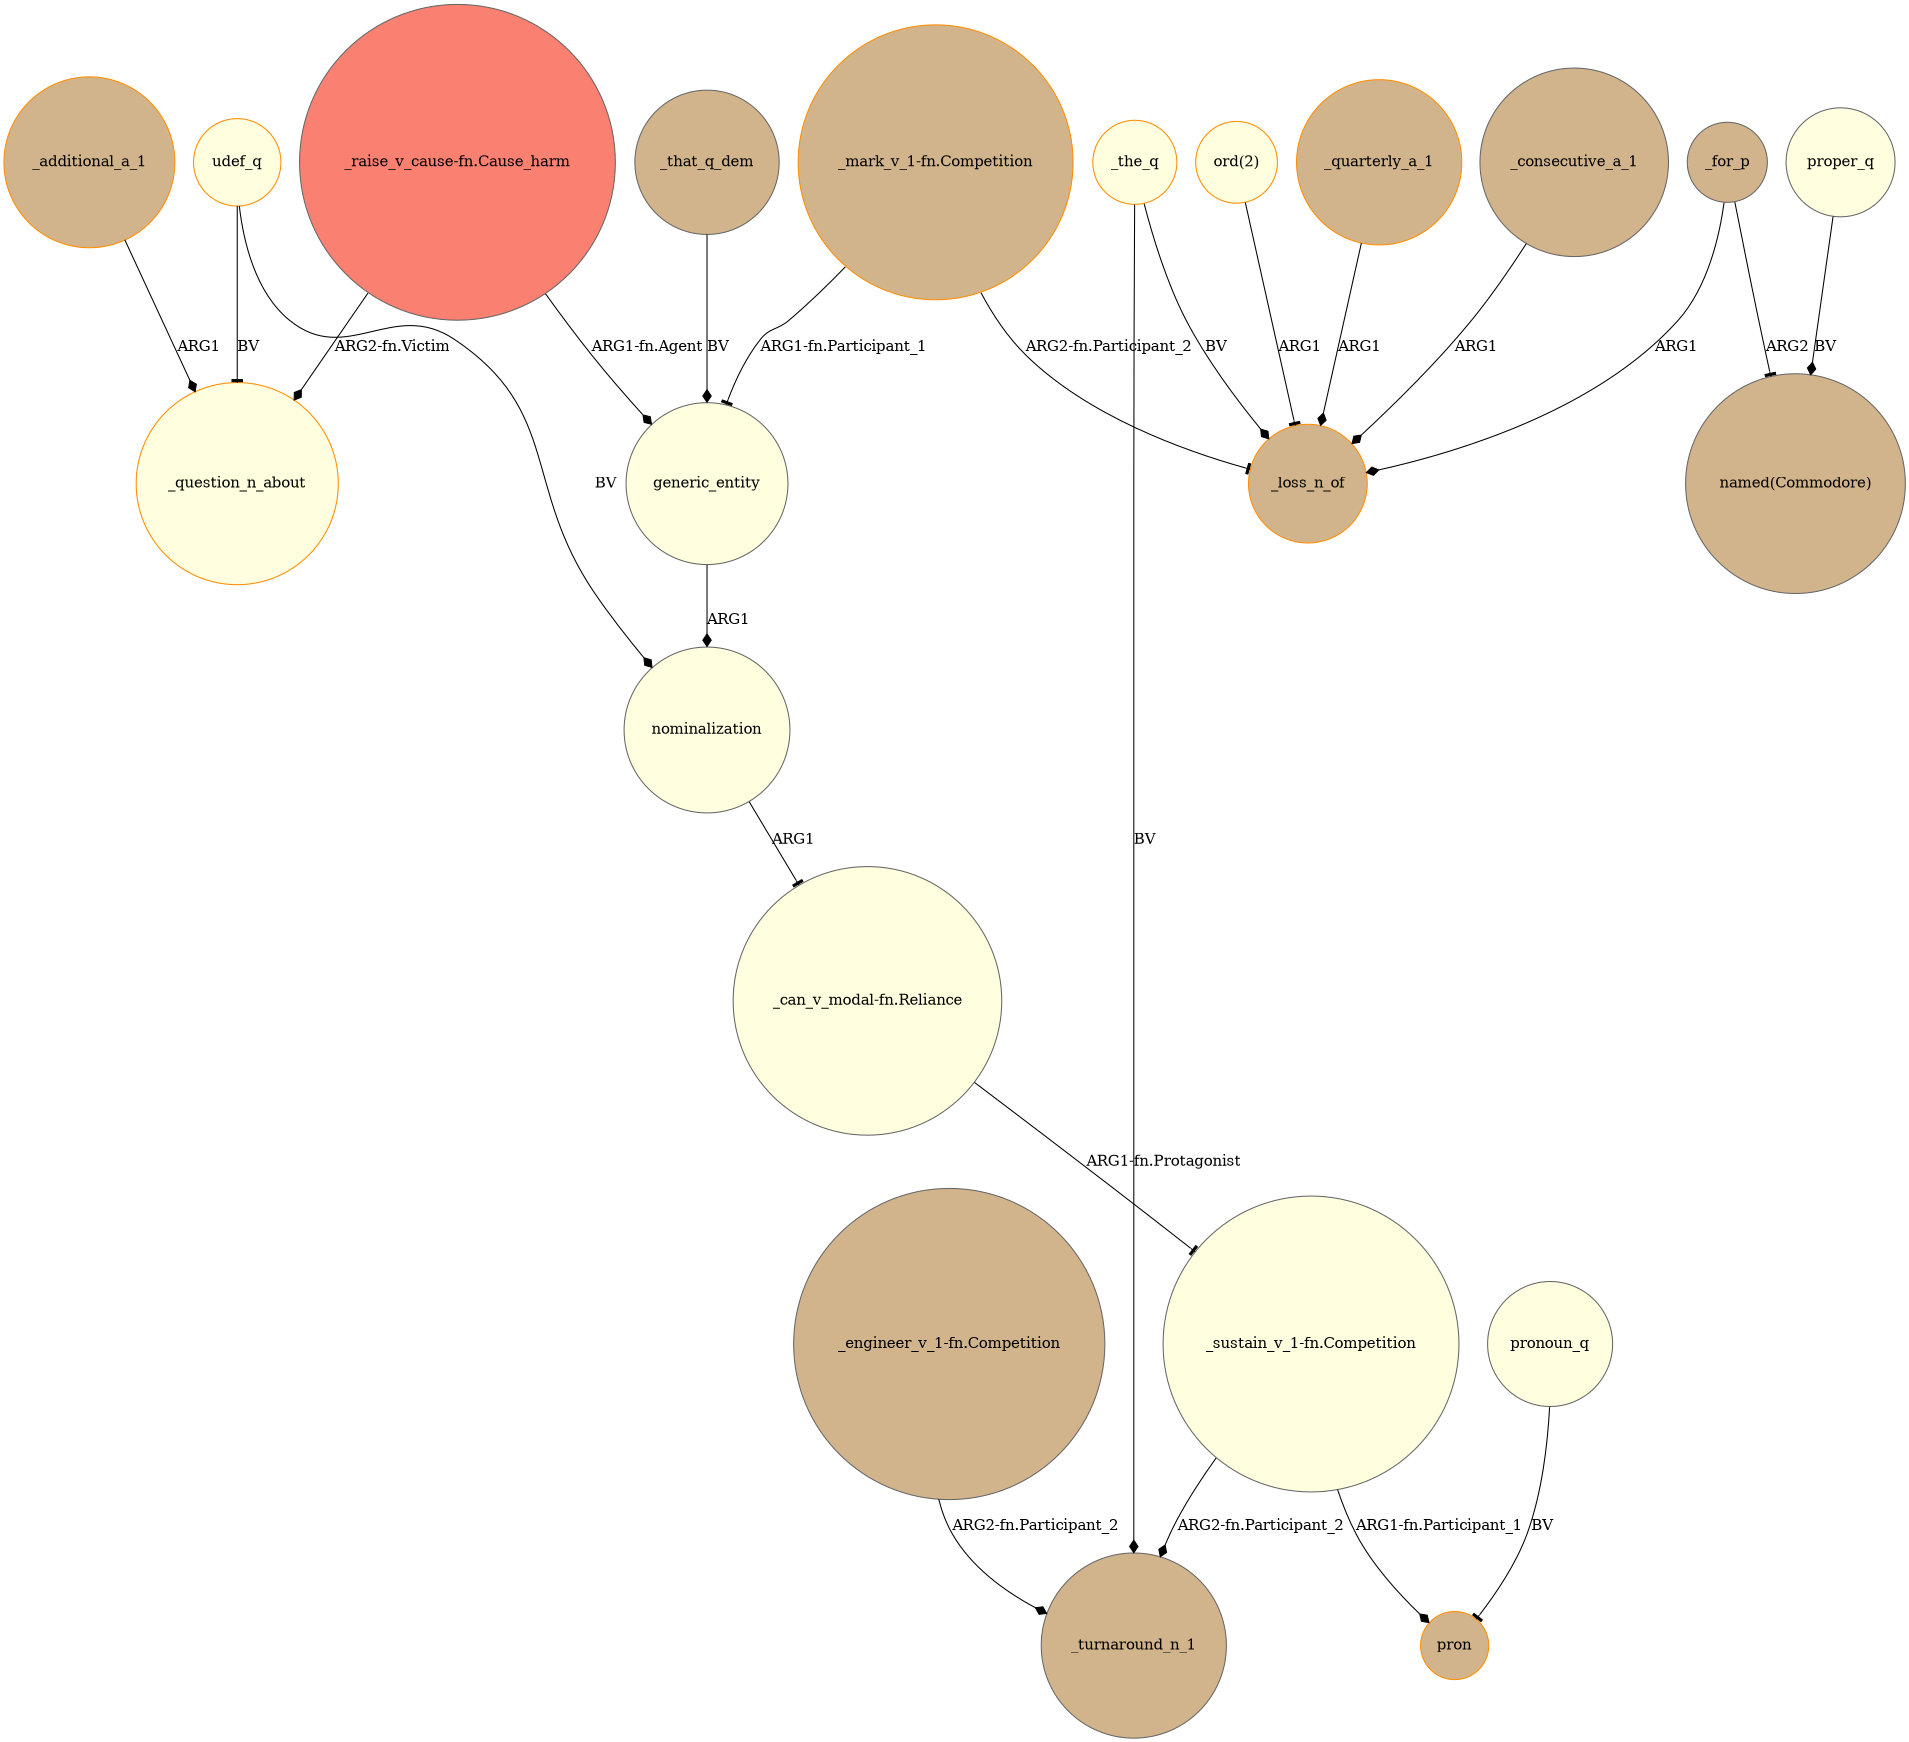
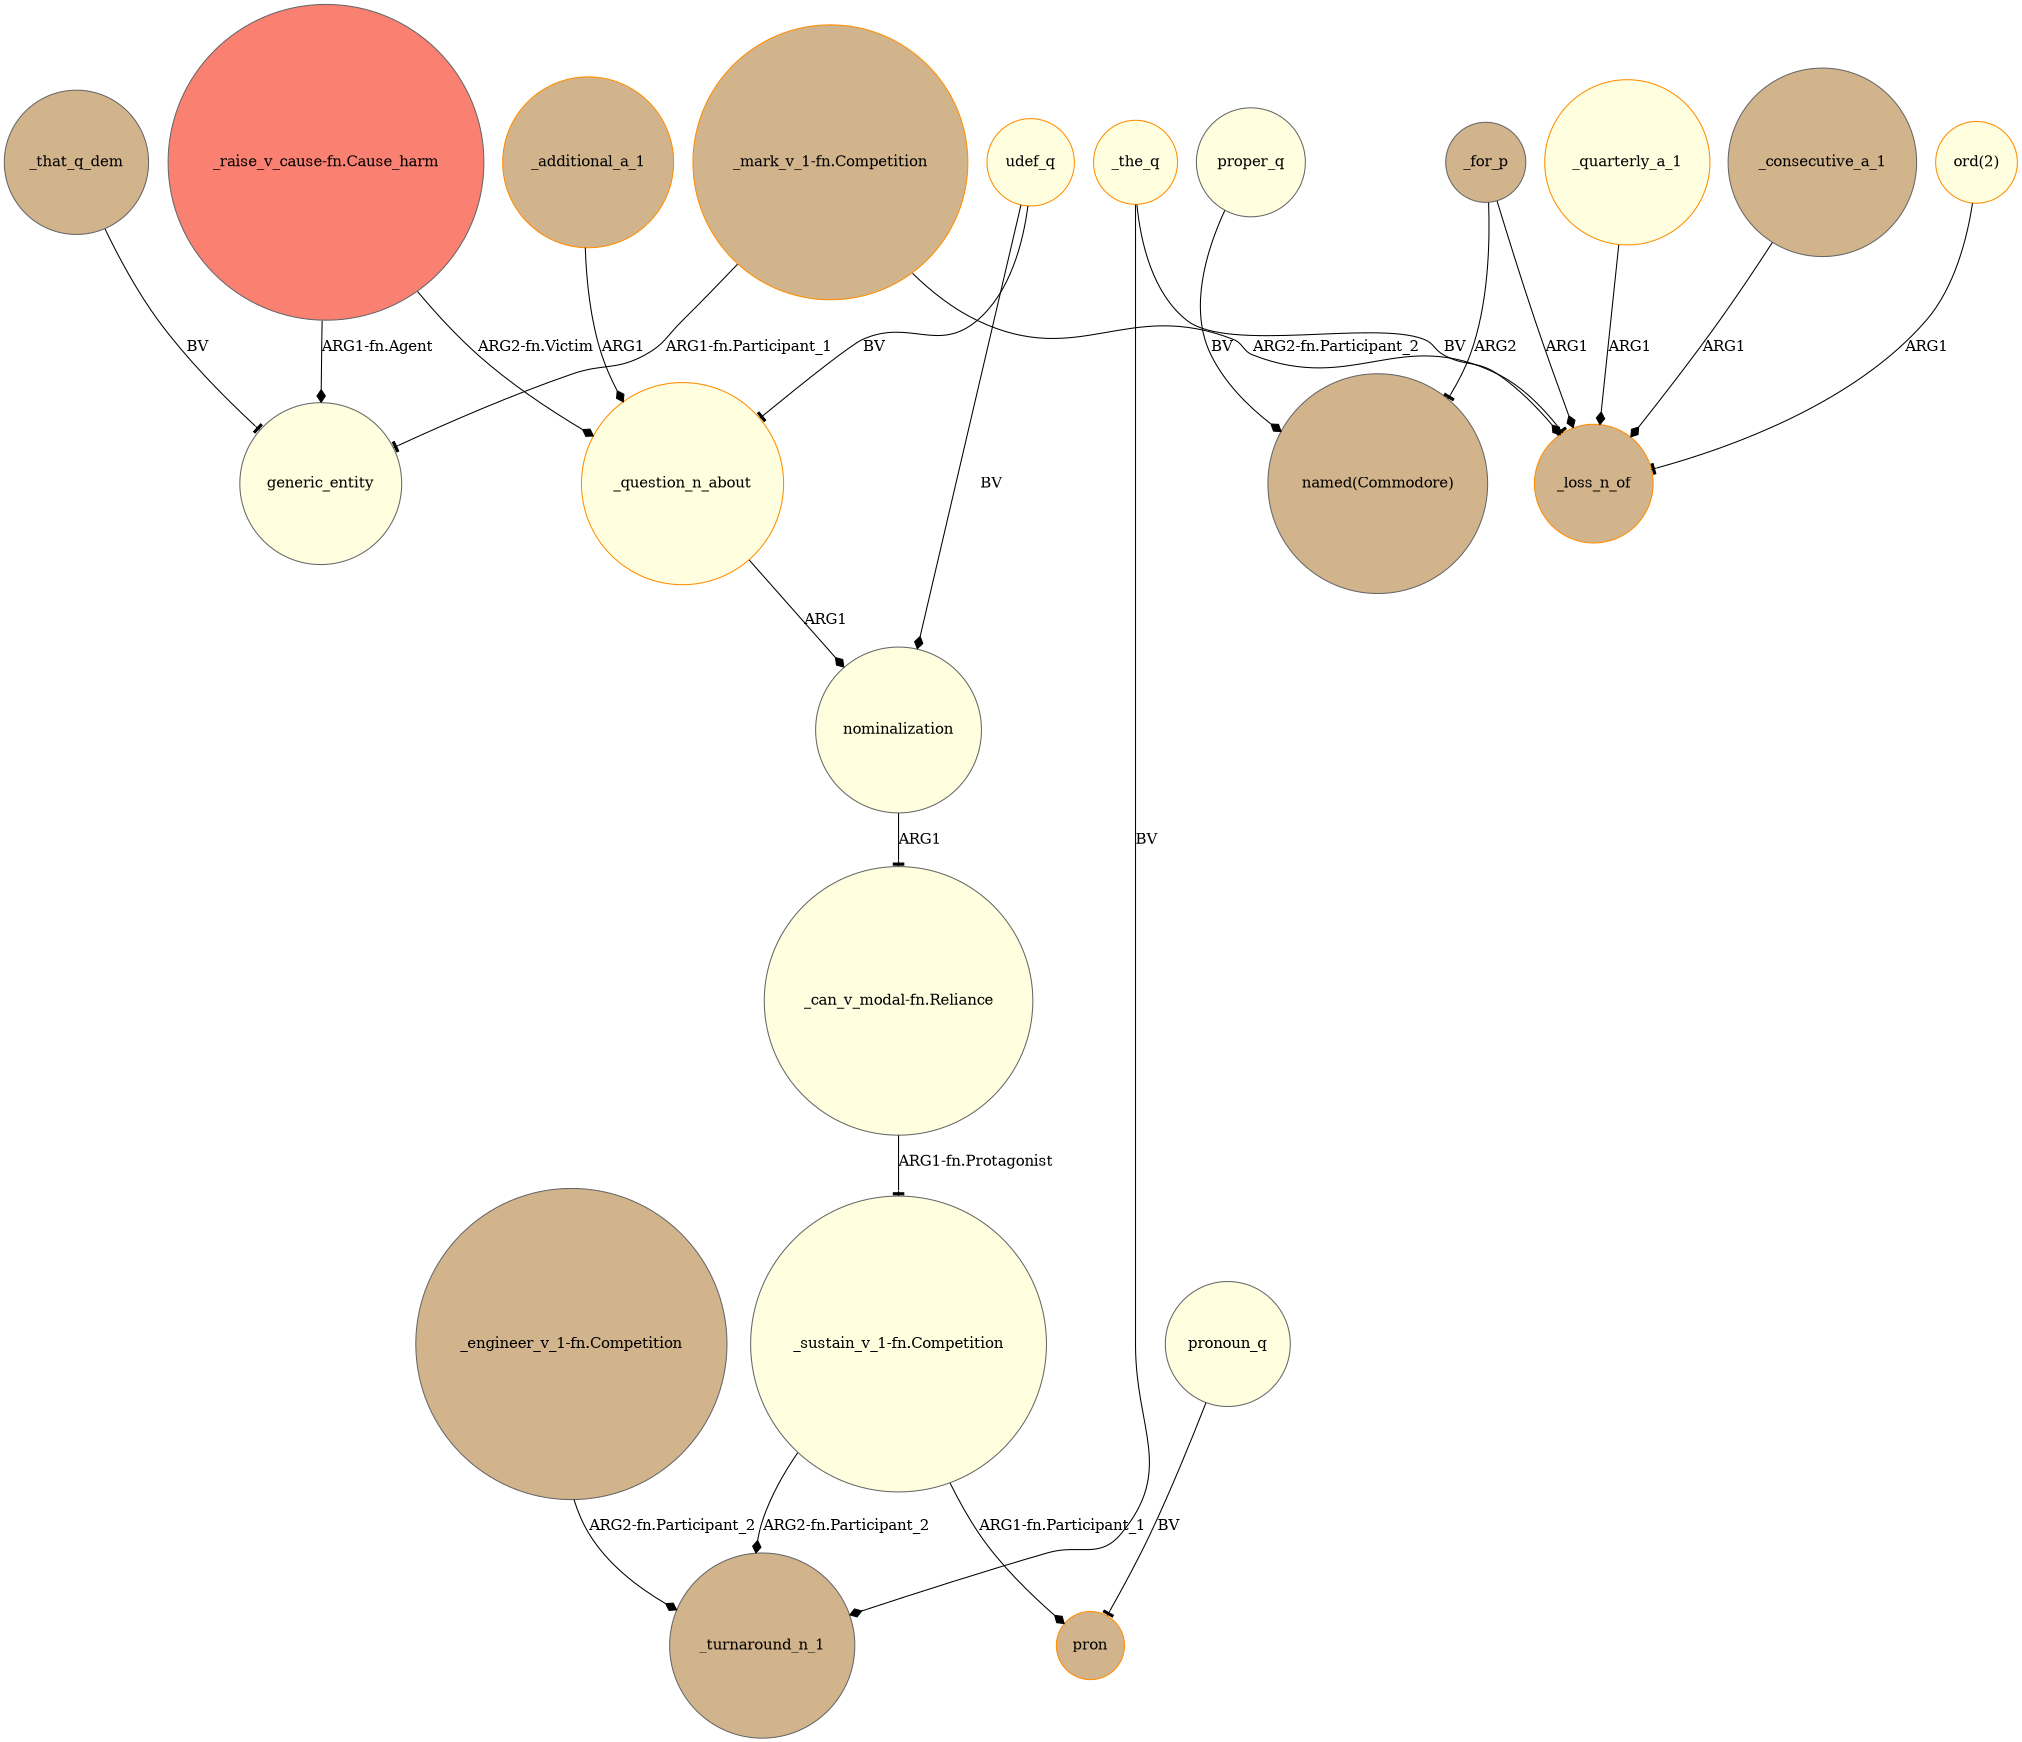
(1379, 162) -> (1627, 162)
(707, 312) -> (170, 335)
(707, 599) -> (792, 609)
